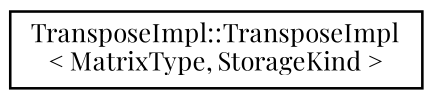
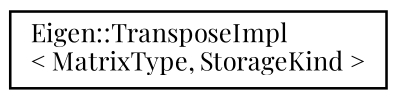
(216, 50) -> (198, 50)
